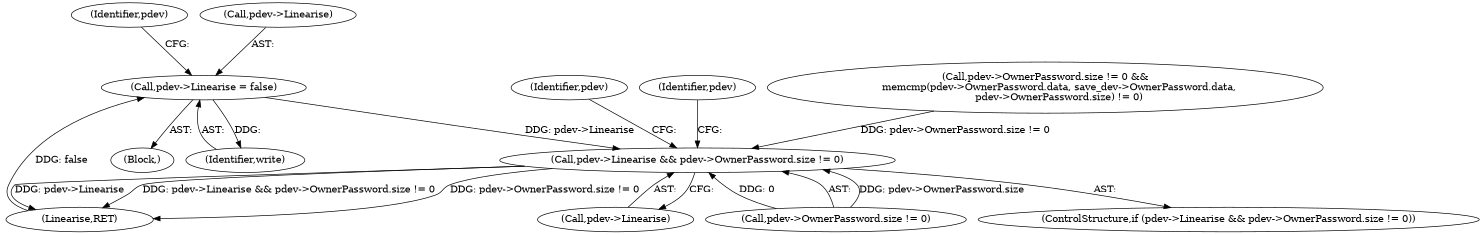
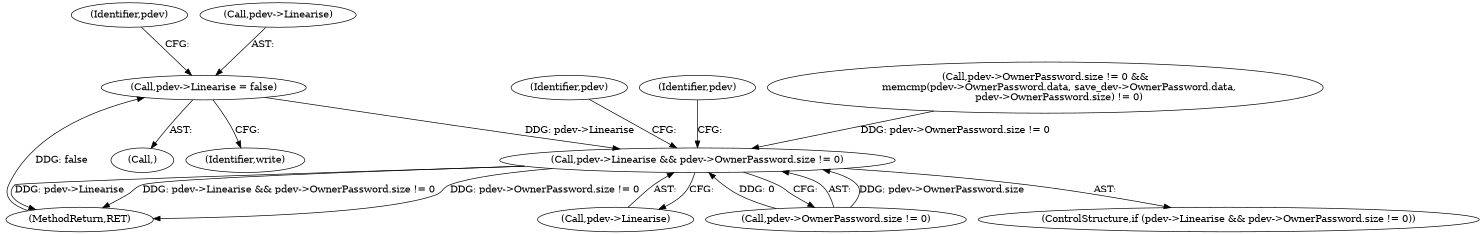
(200, 131) -> none
(249, 131) -> (249, 131)
(142, 160) -> (142, 160)
none -> (778, 185)
(80, 220) -> (80, 220)
